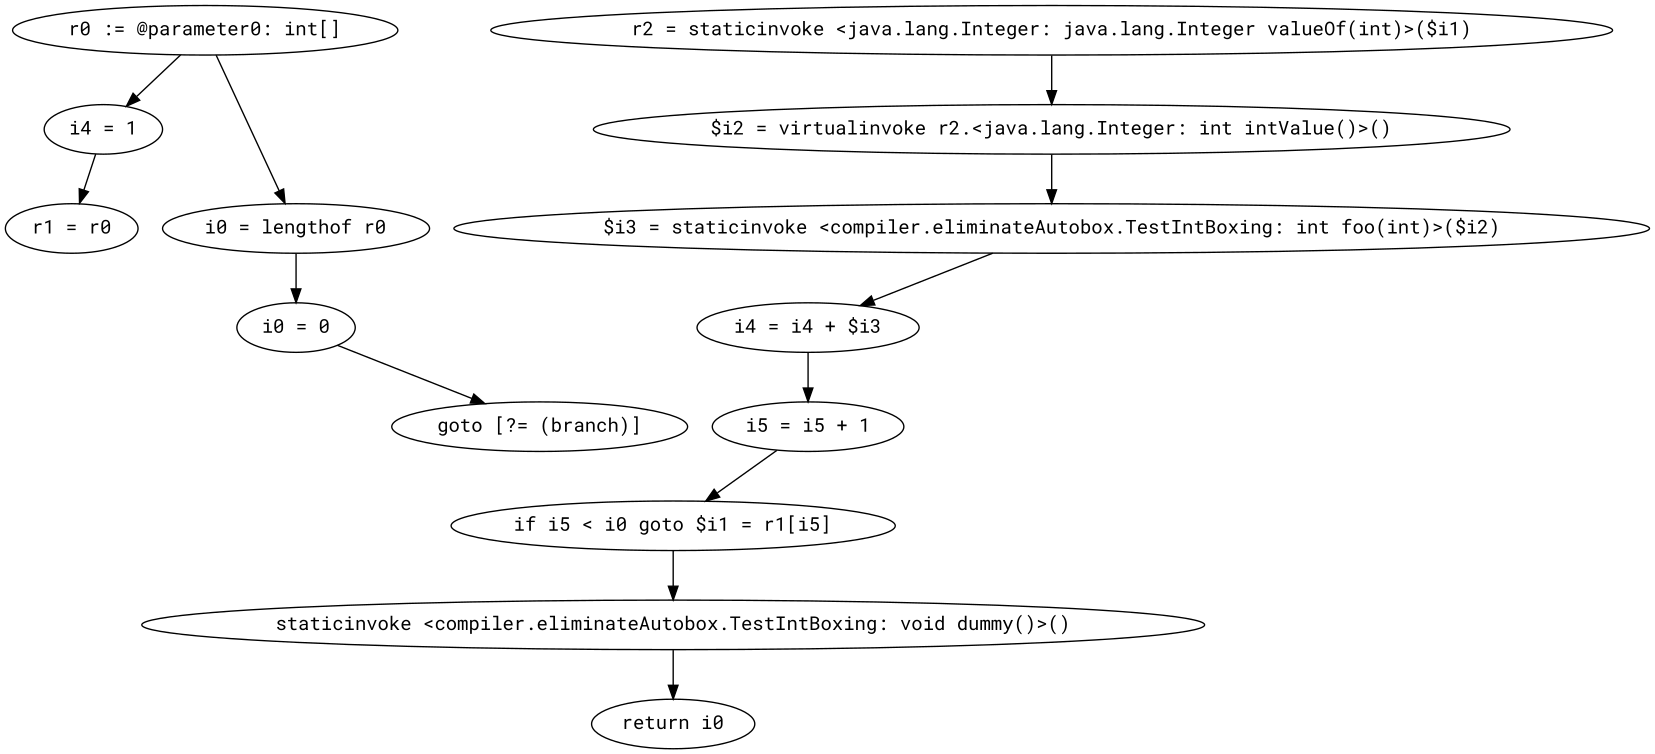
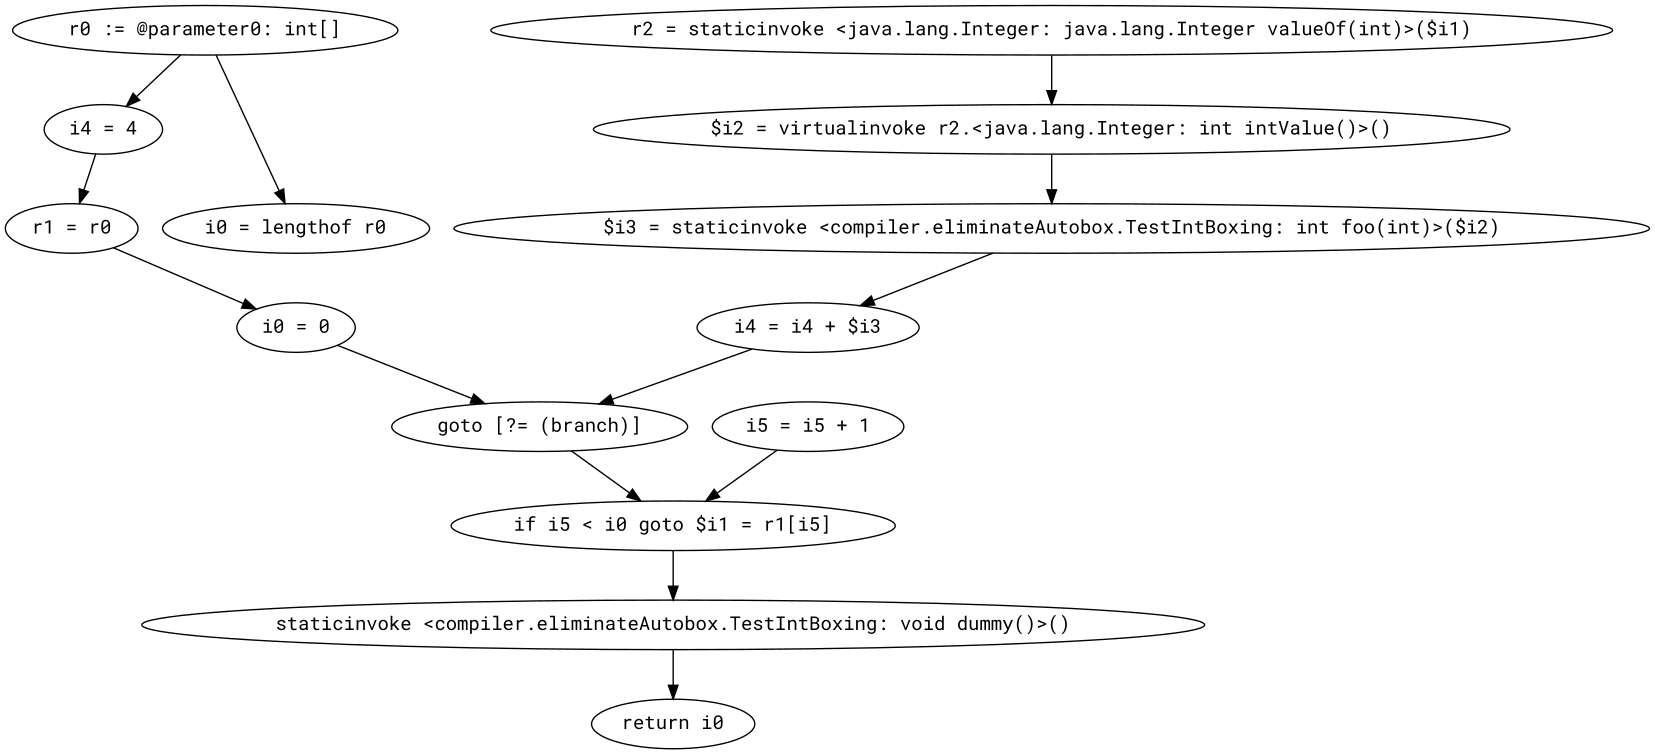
(103, 129) -> (103, 129)
(296, 271) -> (178, 276)
(808, 370) -> (682, 374)
none -> (600, 472)
